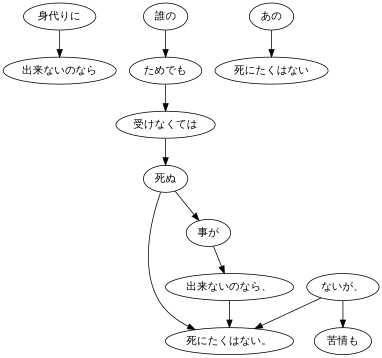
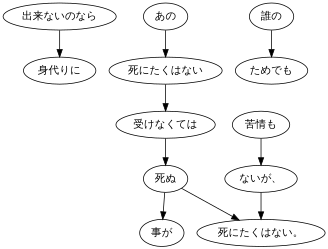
(60, 40) -> (60, 40)
(166, 94) -> (166, 94)
(229, 287) -> none
(343, 310) -> (261, 148)
